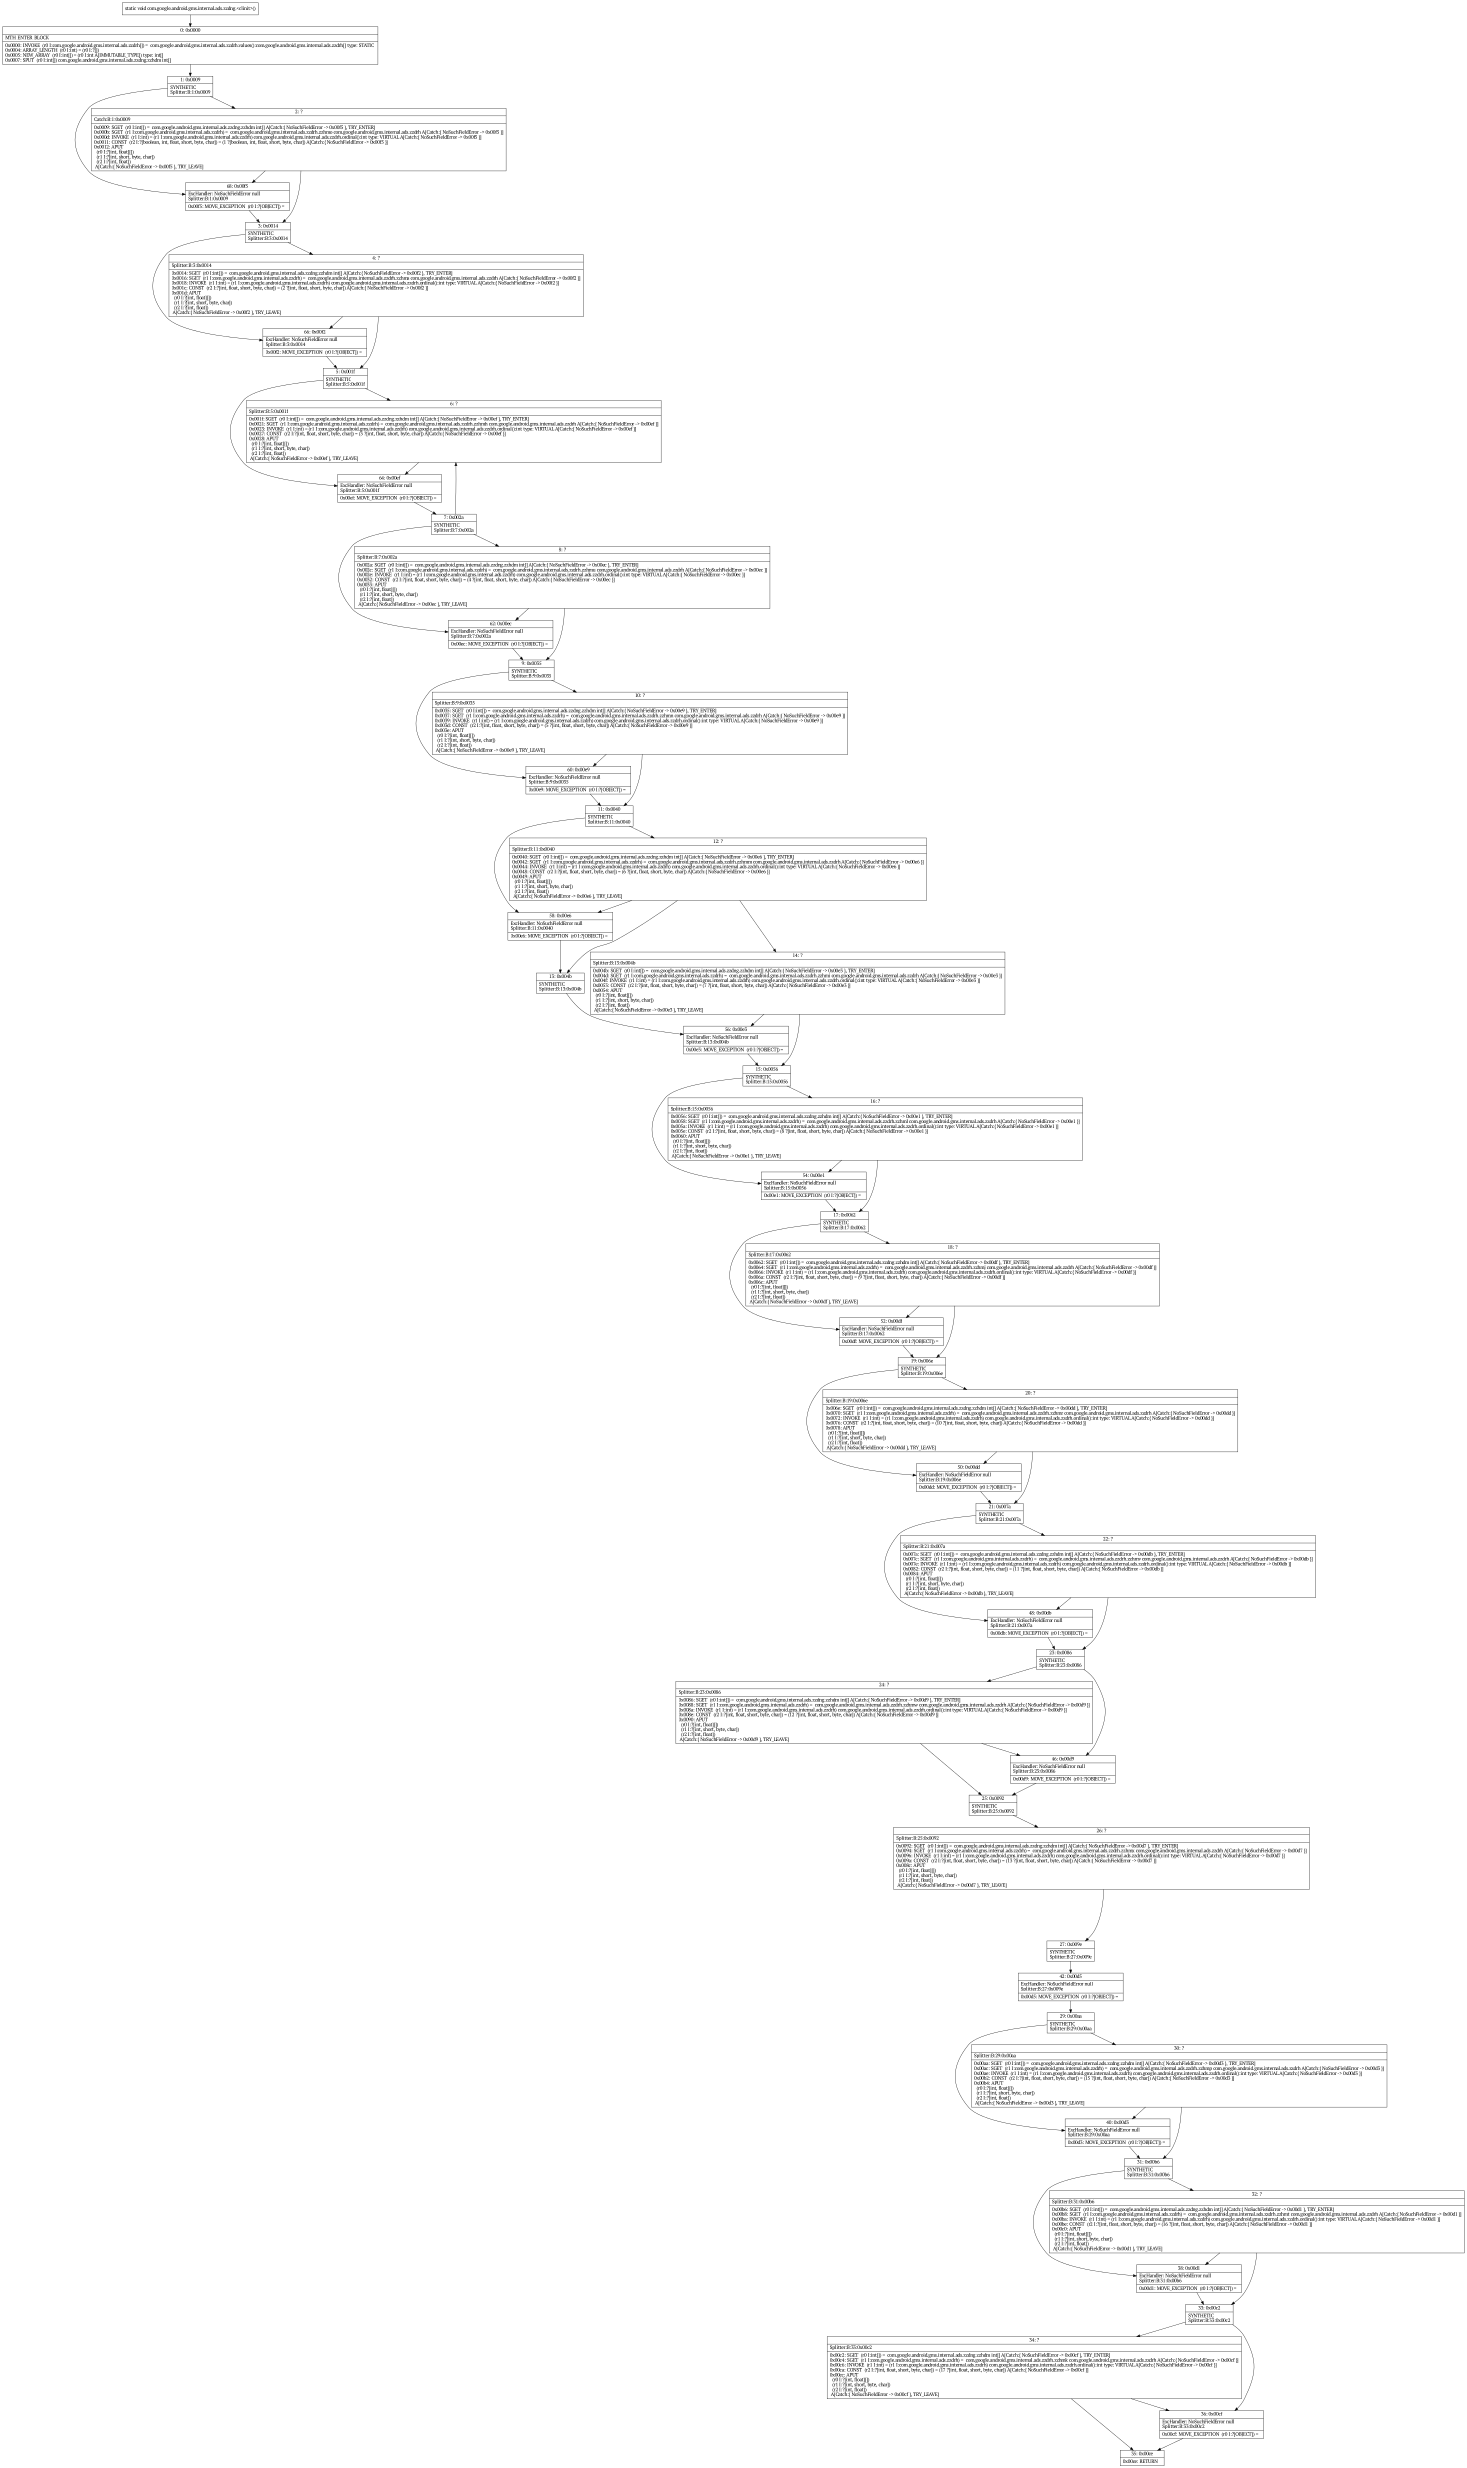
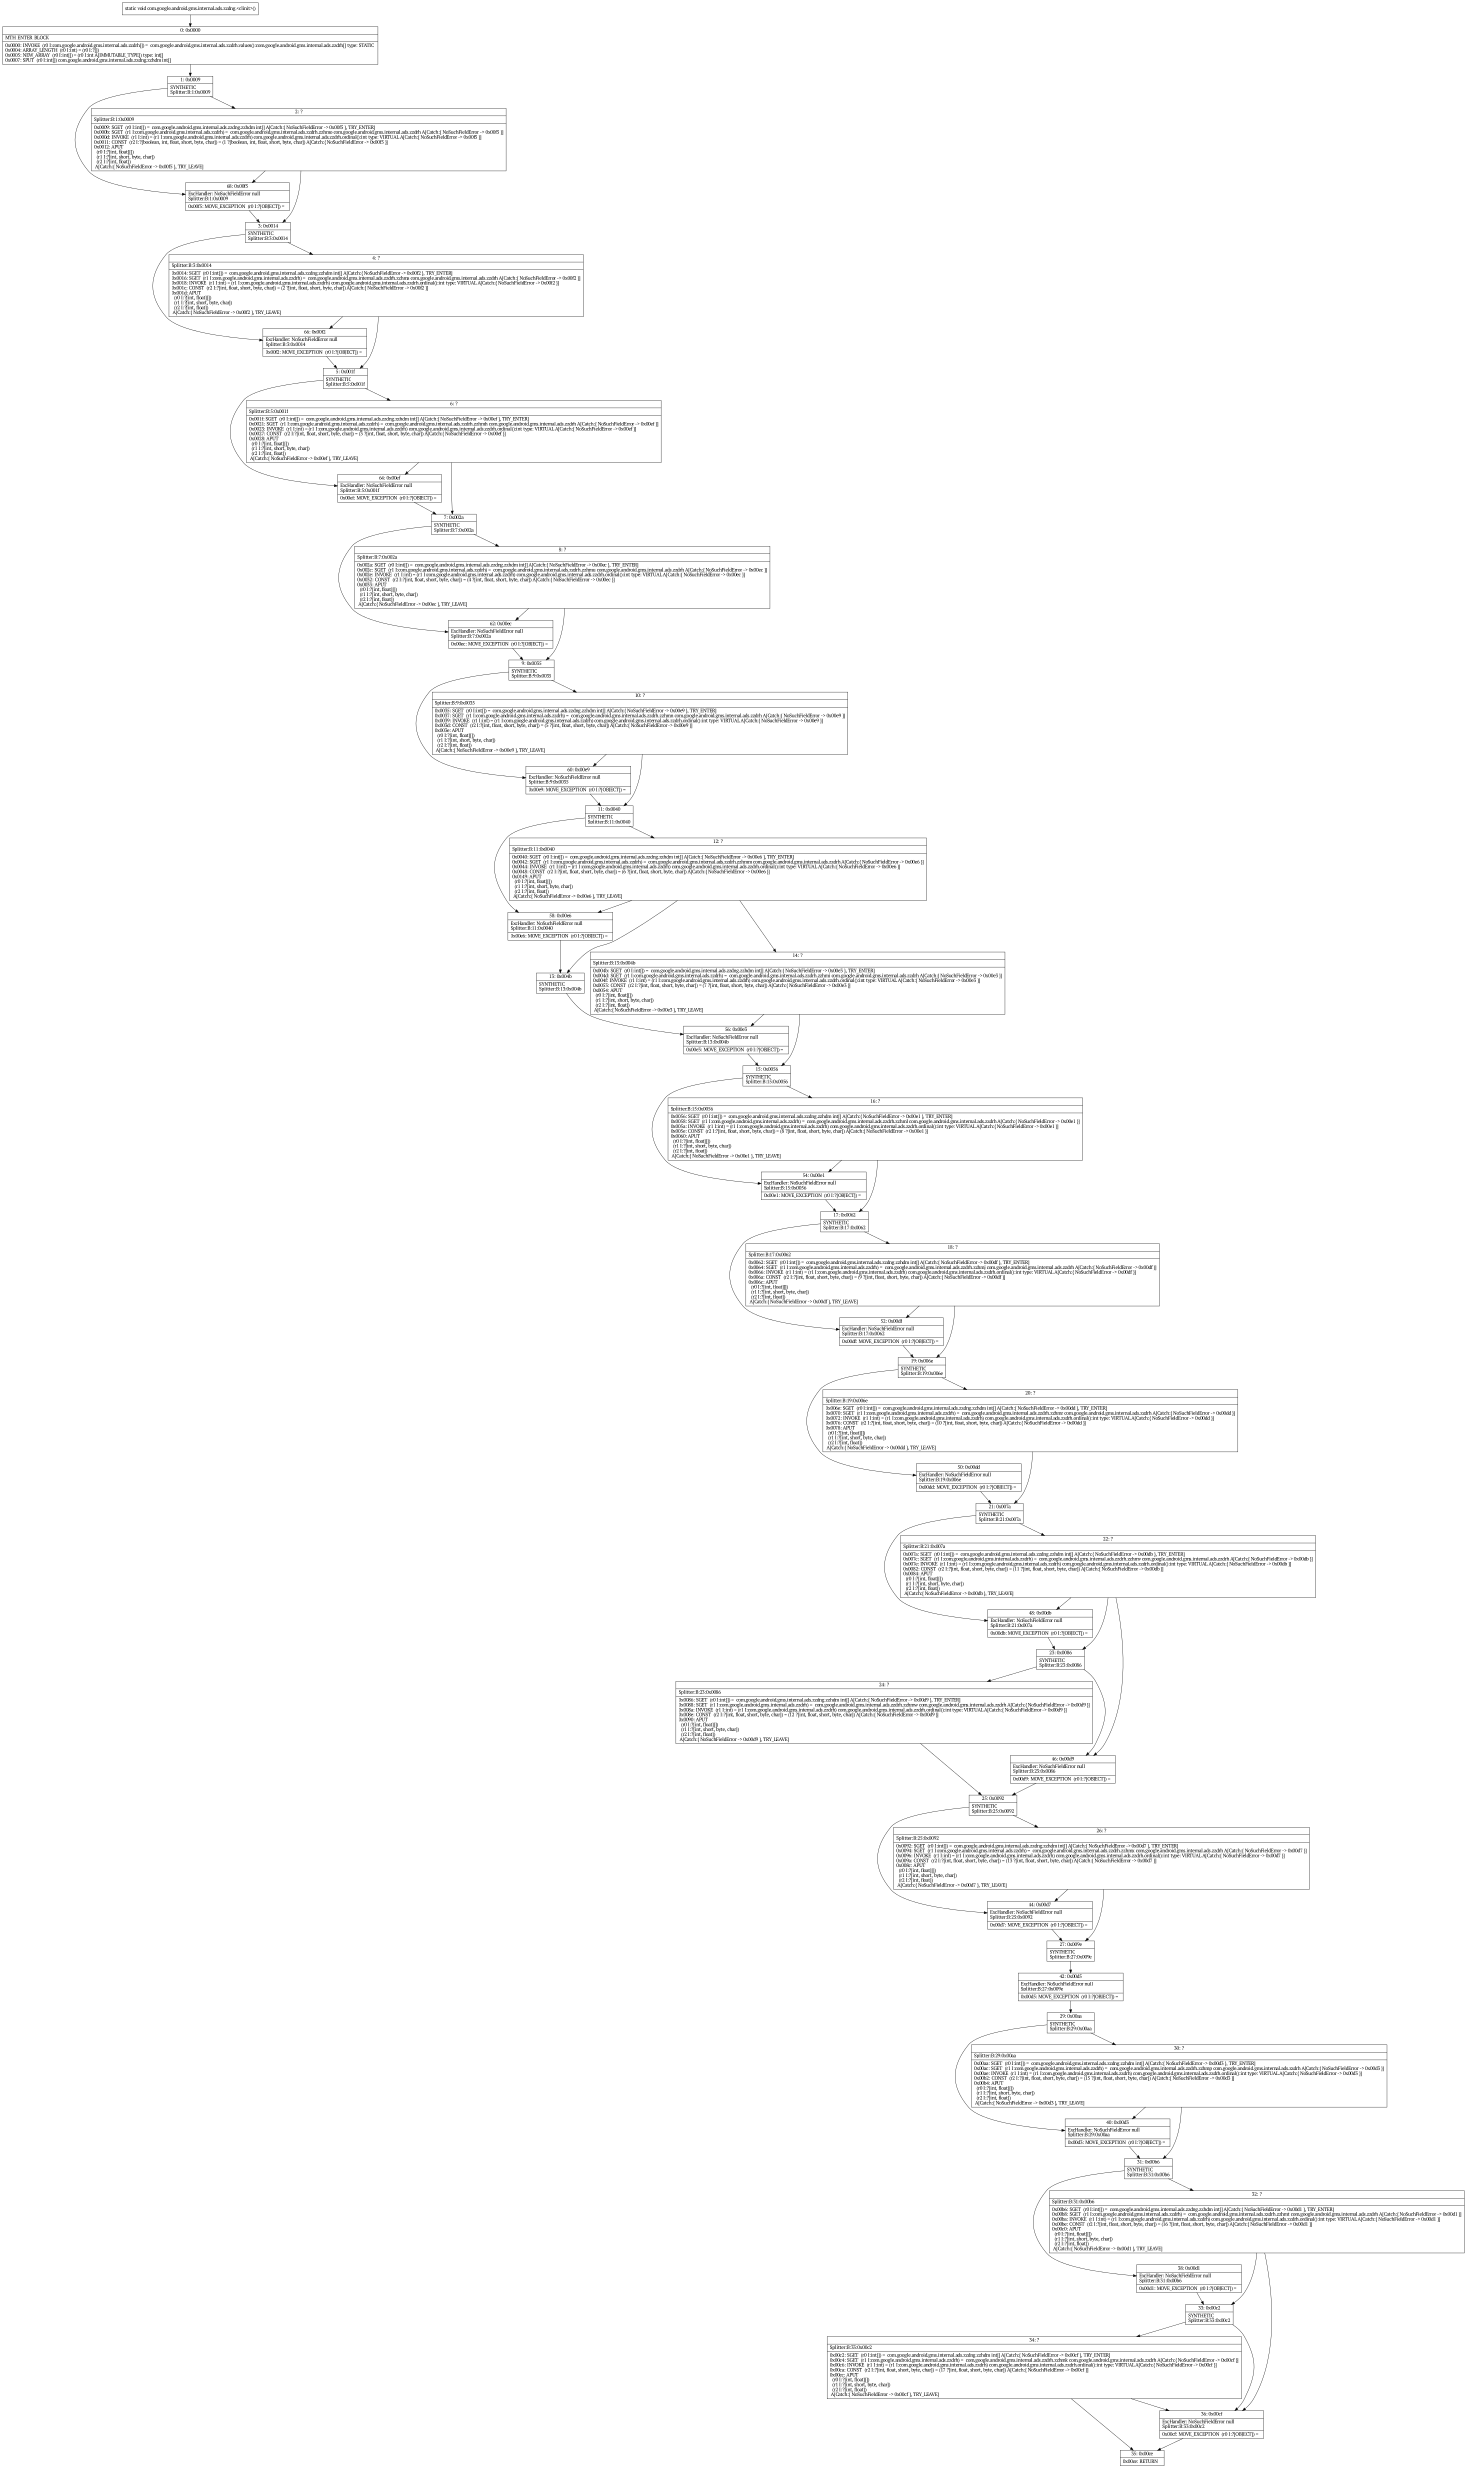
(112, 120) -> (114, 120)
(456, 490) -> (452, 487)
(528, 877) -> (528, 877)
(991, 1457) -> none
(999, 1749) -> (1122, 1678)
none -> (1040, 1915)
(1214, 2258) -> (1271, 2334)
